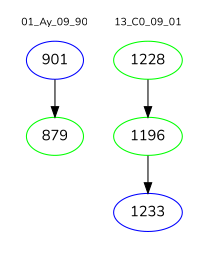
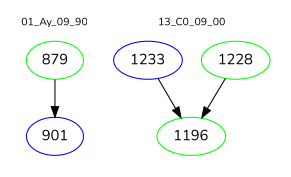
(148, 23) -> (192, 23)
(55, 93) -> (55, 93)
(148, 169) -> (167, 93)
